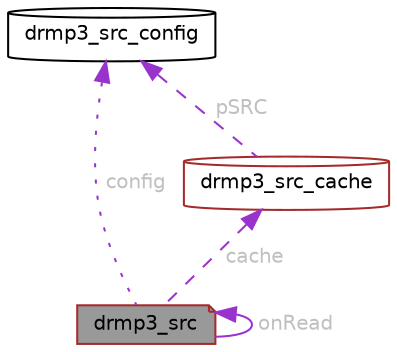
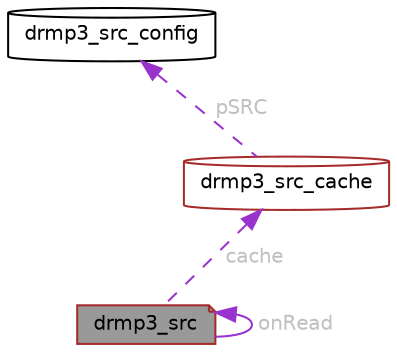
(98, 197) -> none
